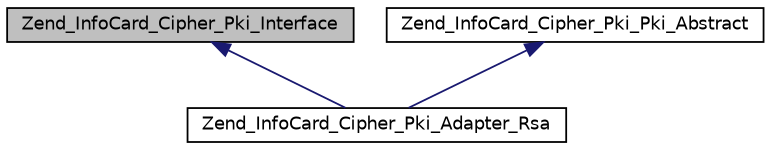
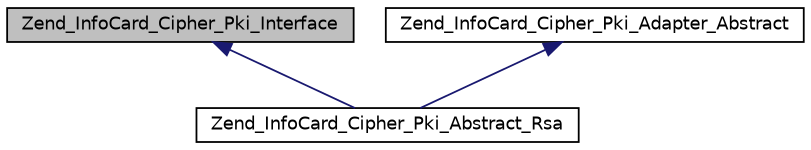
(575, 25) -> (595, 25)
(377, 125) -> (388, 125)
